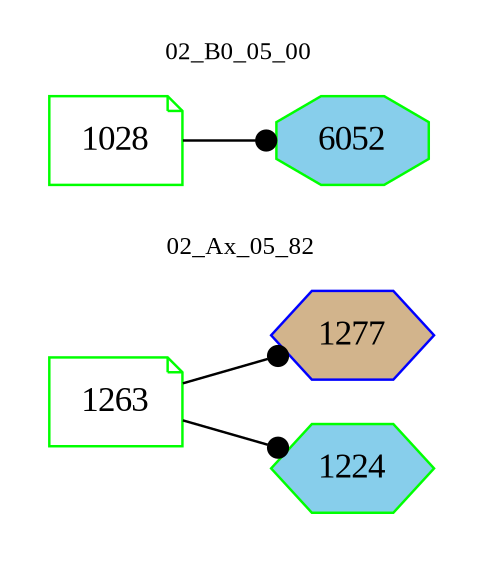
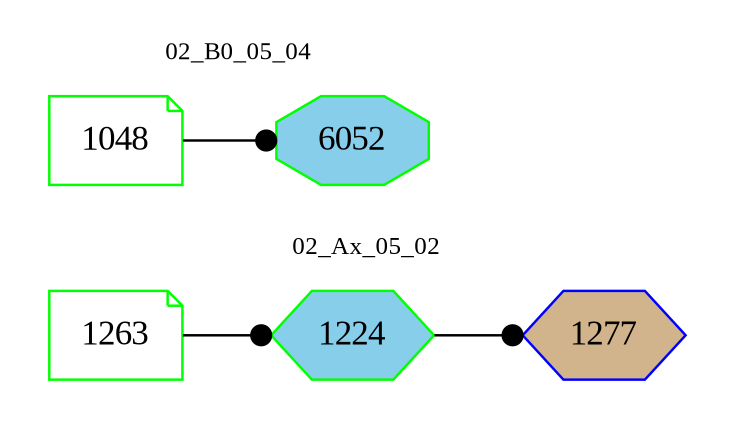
(239, 53) -> (239, 53)
(116, 141) -> (116, 141)
(242, 248) -> (367, 248)
(225, 371) -> (468, 335)
